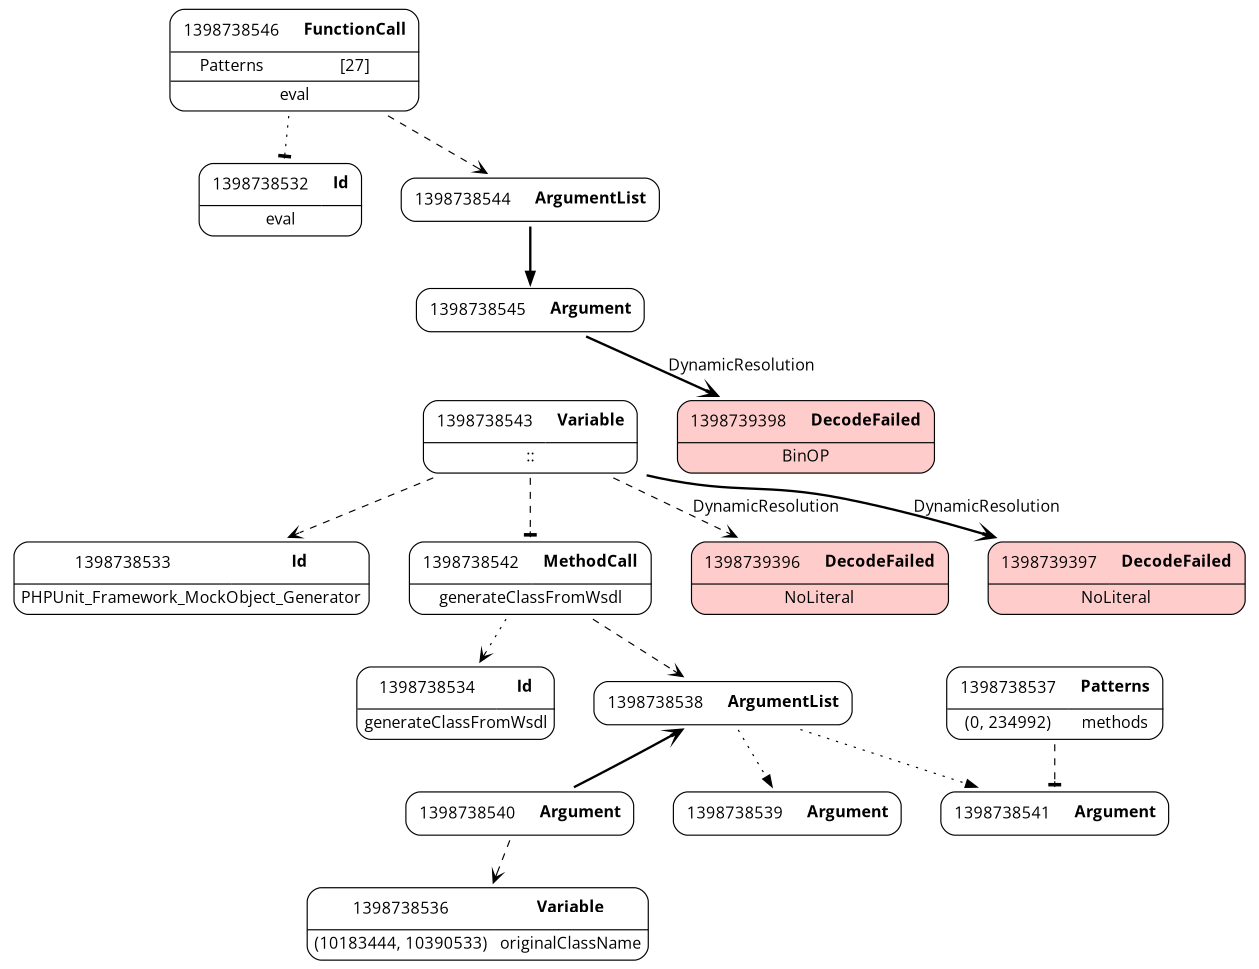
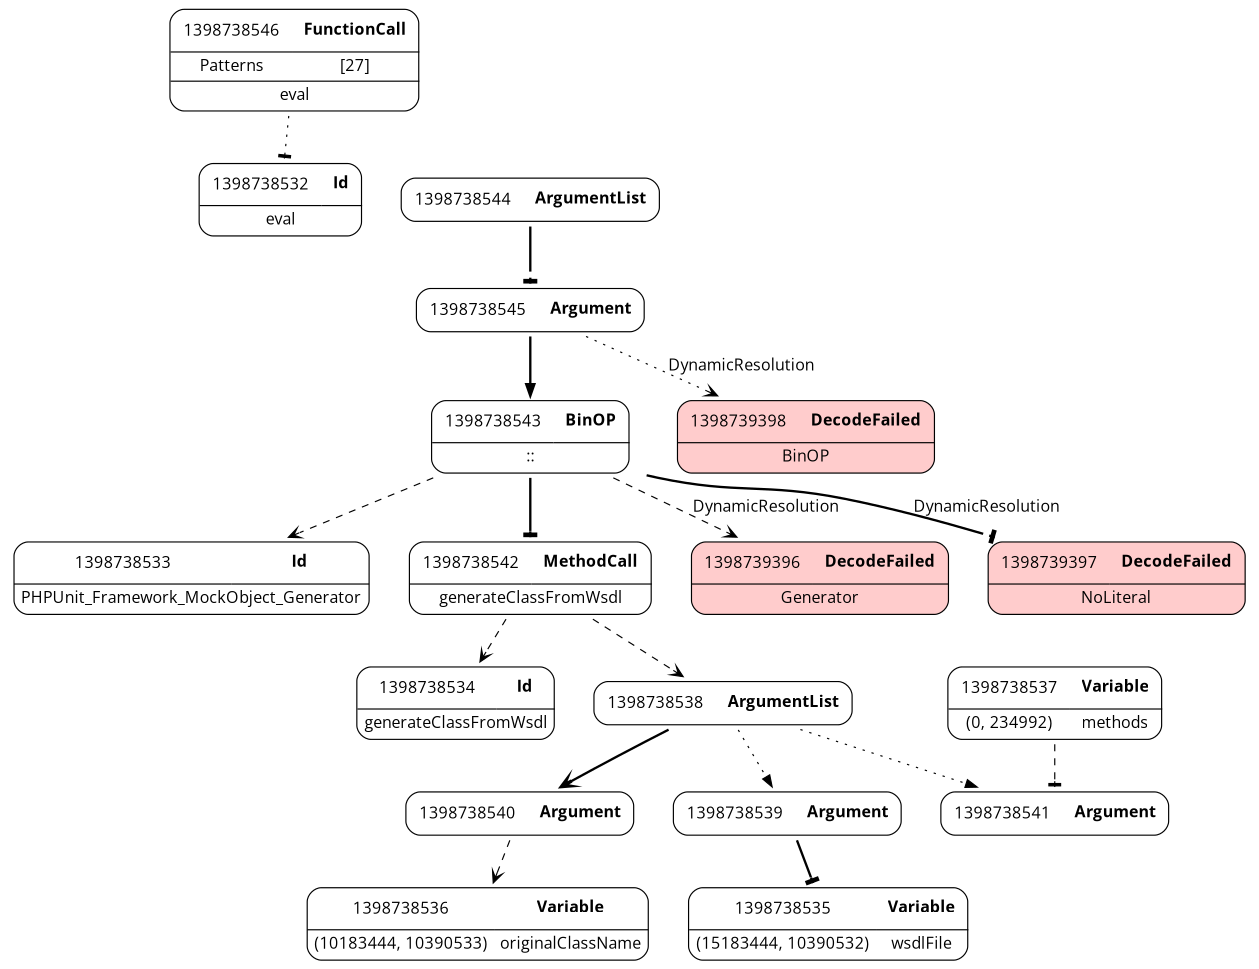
(432, 142) -> none
(530, 249) -> (530, 249)
none -> (530, 360)
(647, 364) -> (647, 364)
(591, 420) -> (591, 420)
(817, 494) -> (817, 494)
(530, 504) -> (530, 504)
(820, 598) -> (820, 598)
(496, 635) -> (496, 635)
(1115, 687) -> (1115, 687)
(623, 762) -> (620, 755)
none -> (828, 924)
